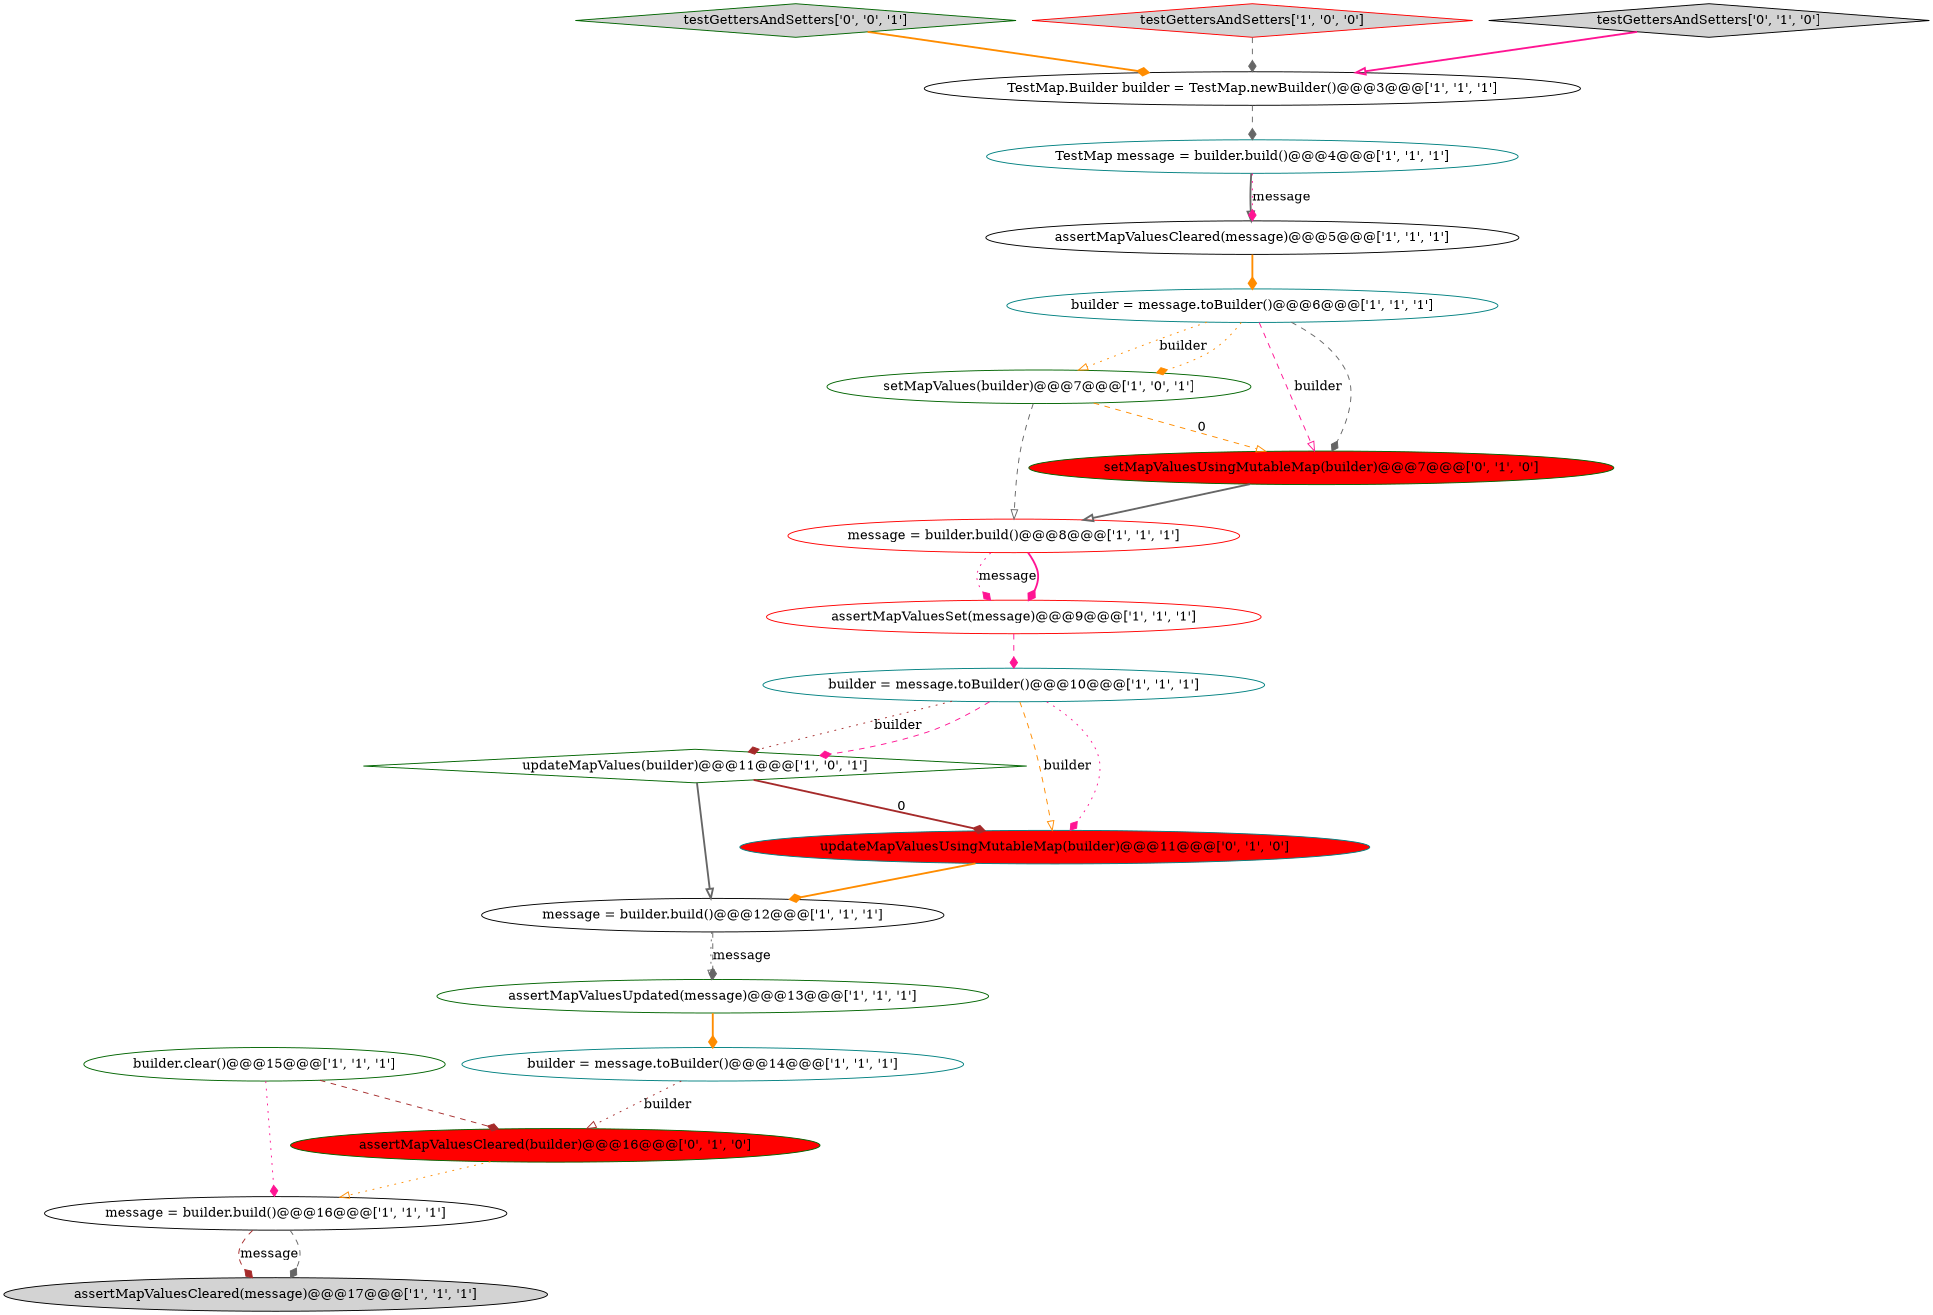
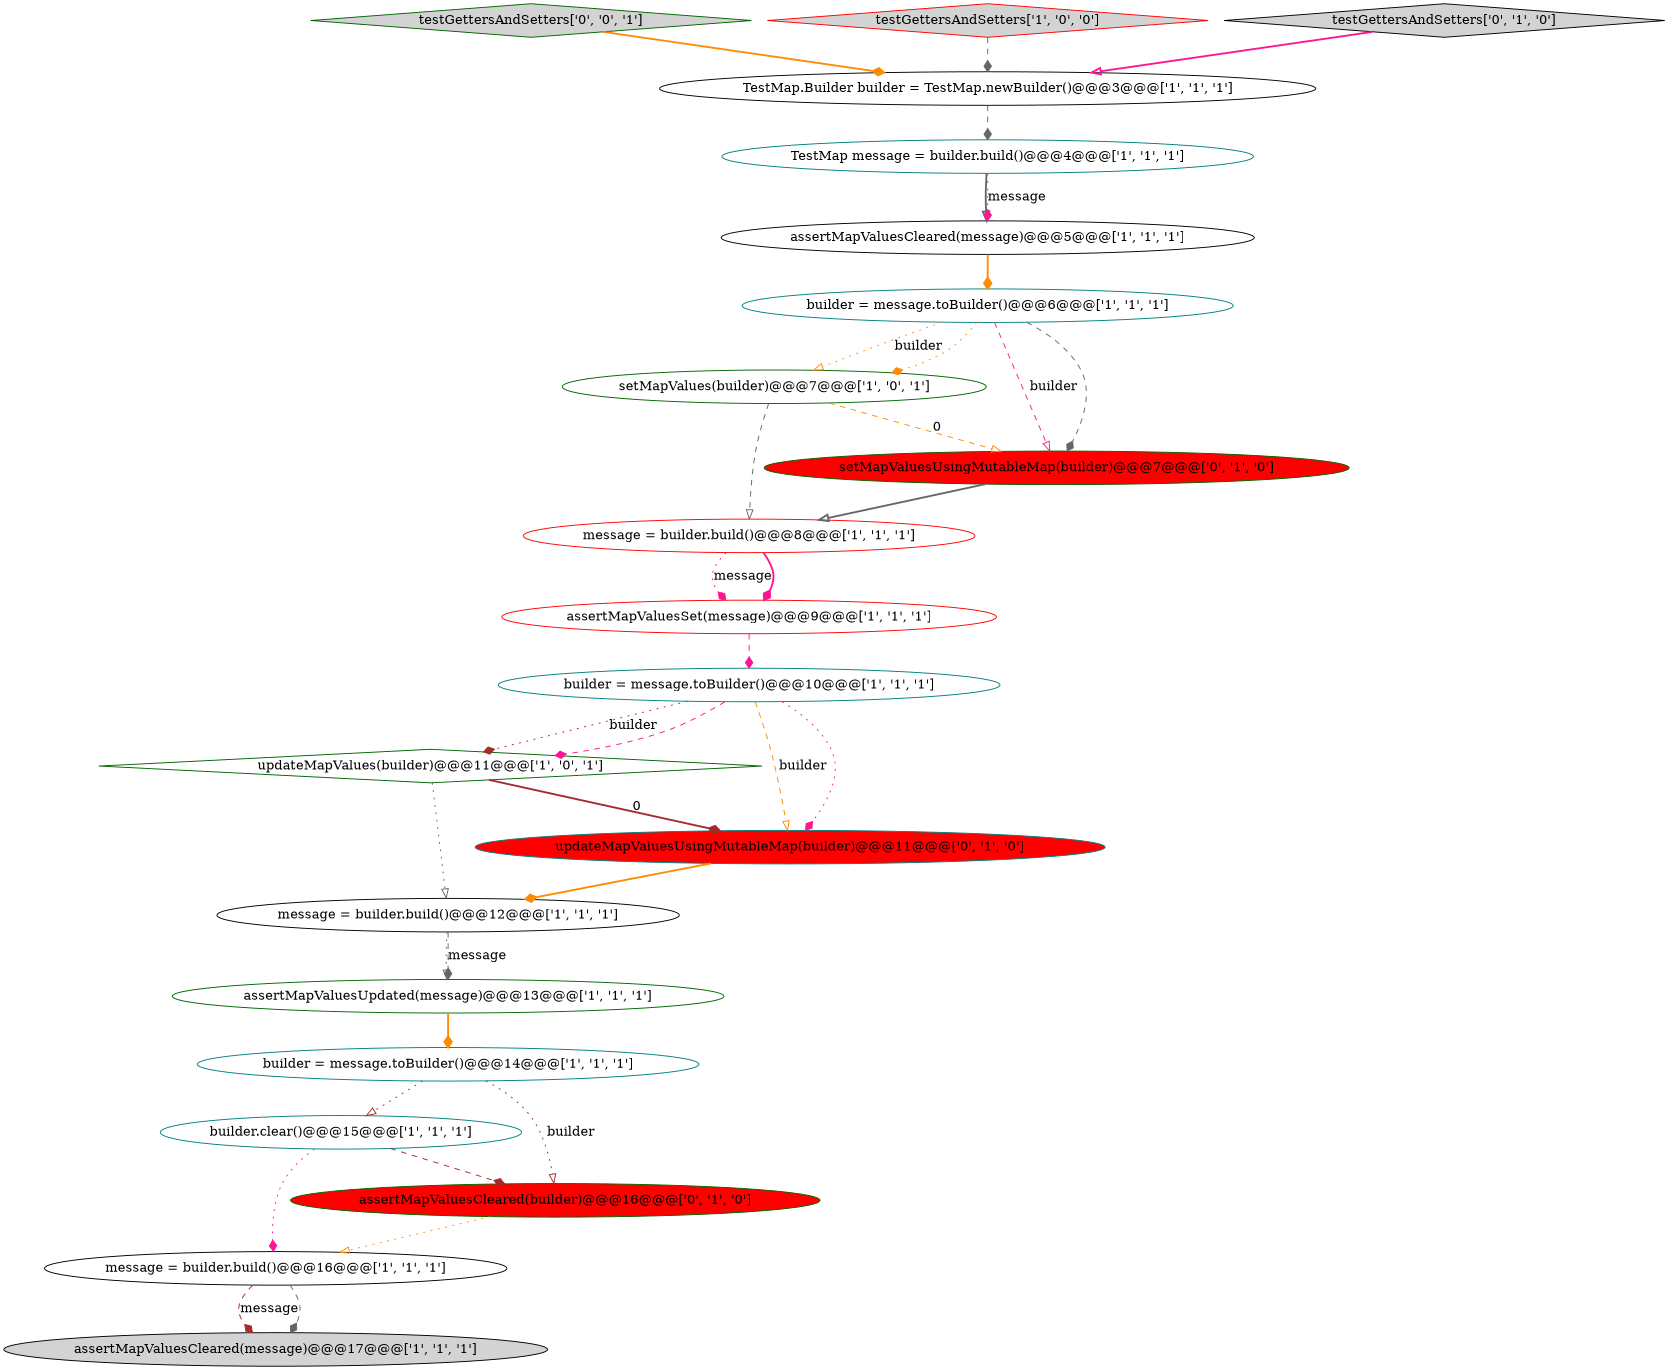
(703, 836) -> (439, 836)
(265, 1064) -> (341, 1132)
none -> (399, 1096)
